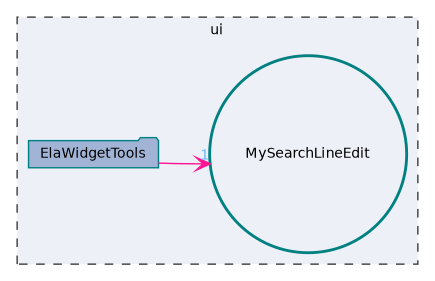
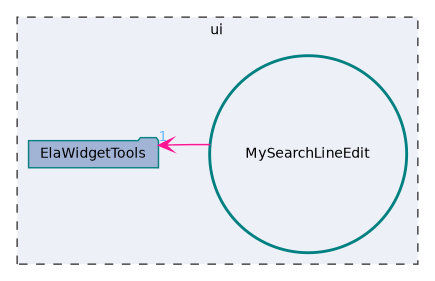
(177, 164) -> (192, 145)
